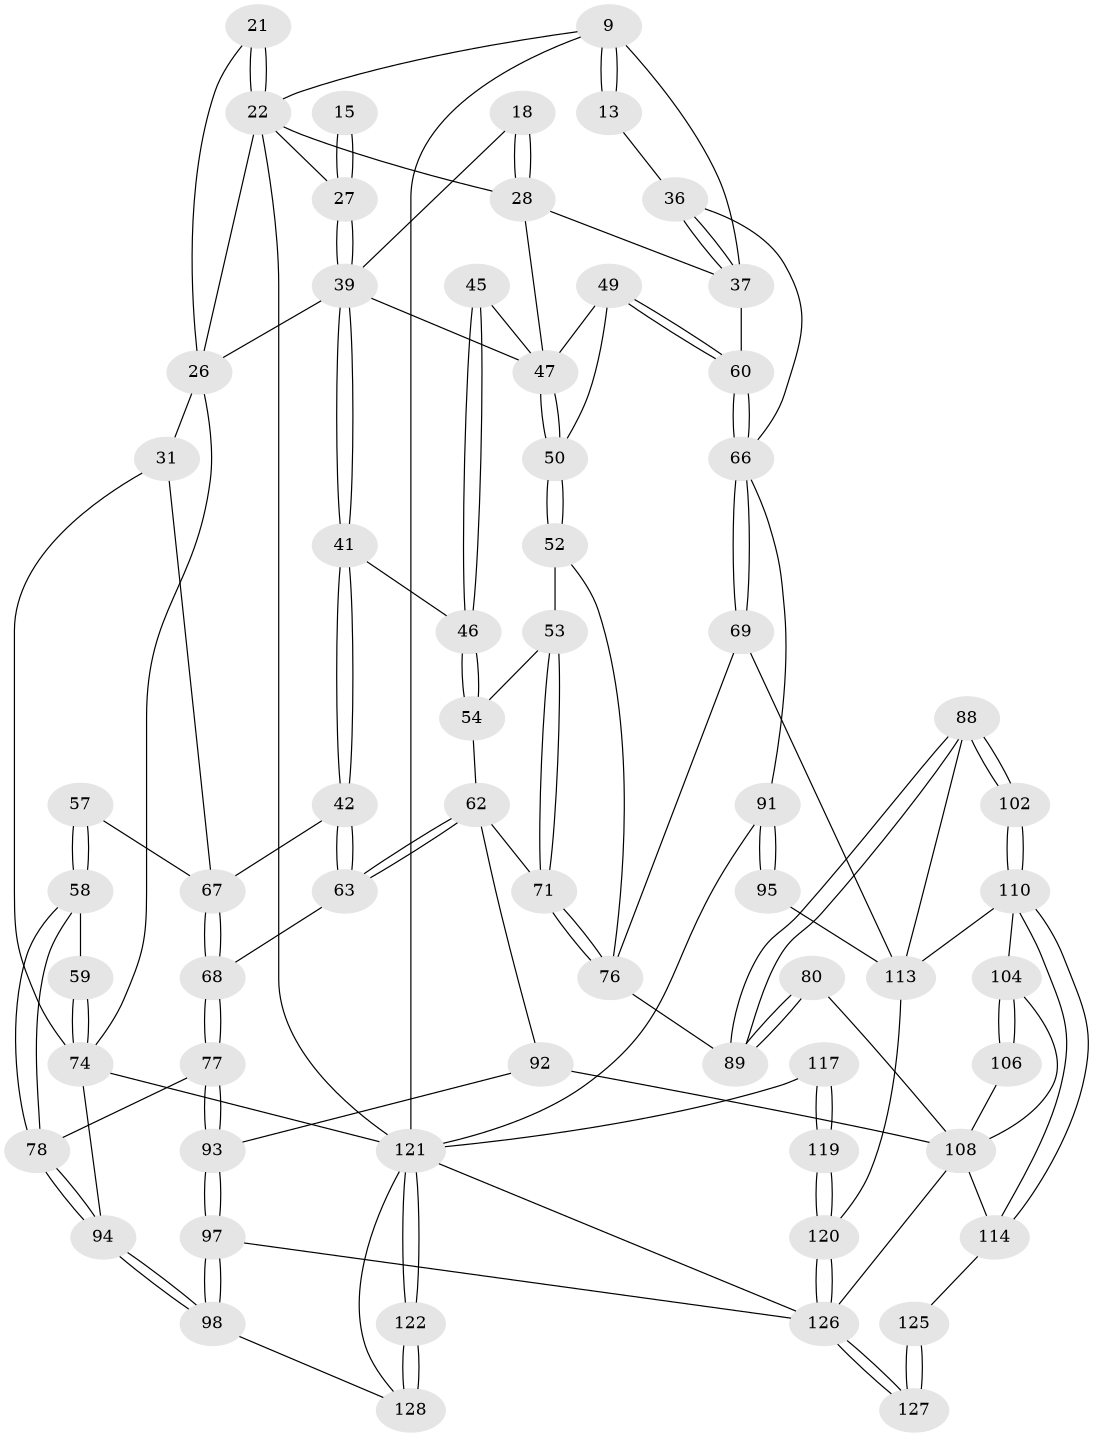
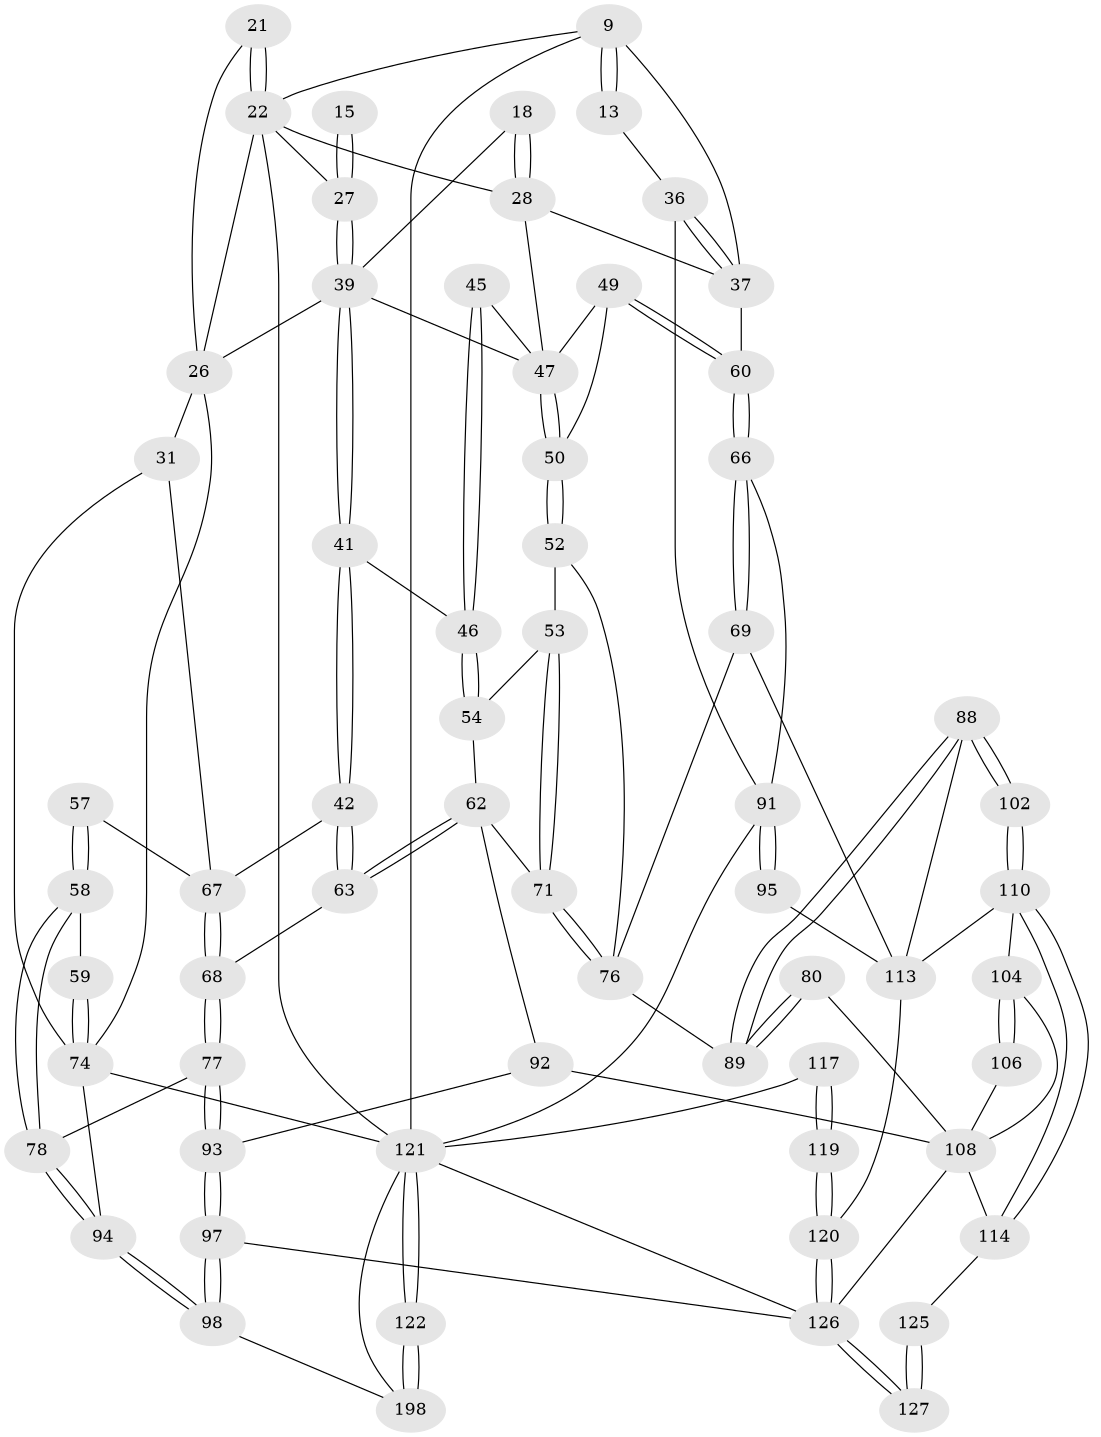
(800, 306) -> (675, 511)
(411, 1410) -> (411, 1410)
